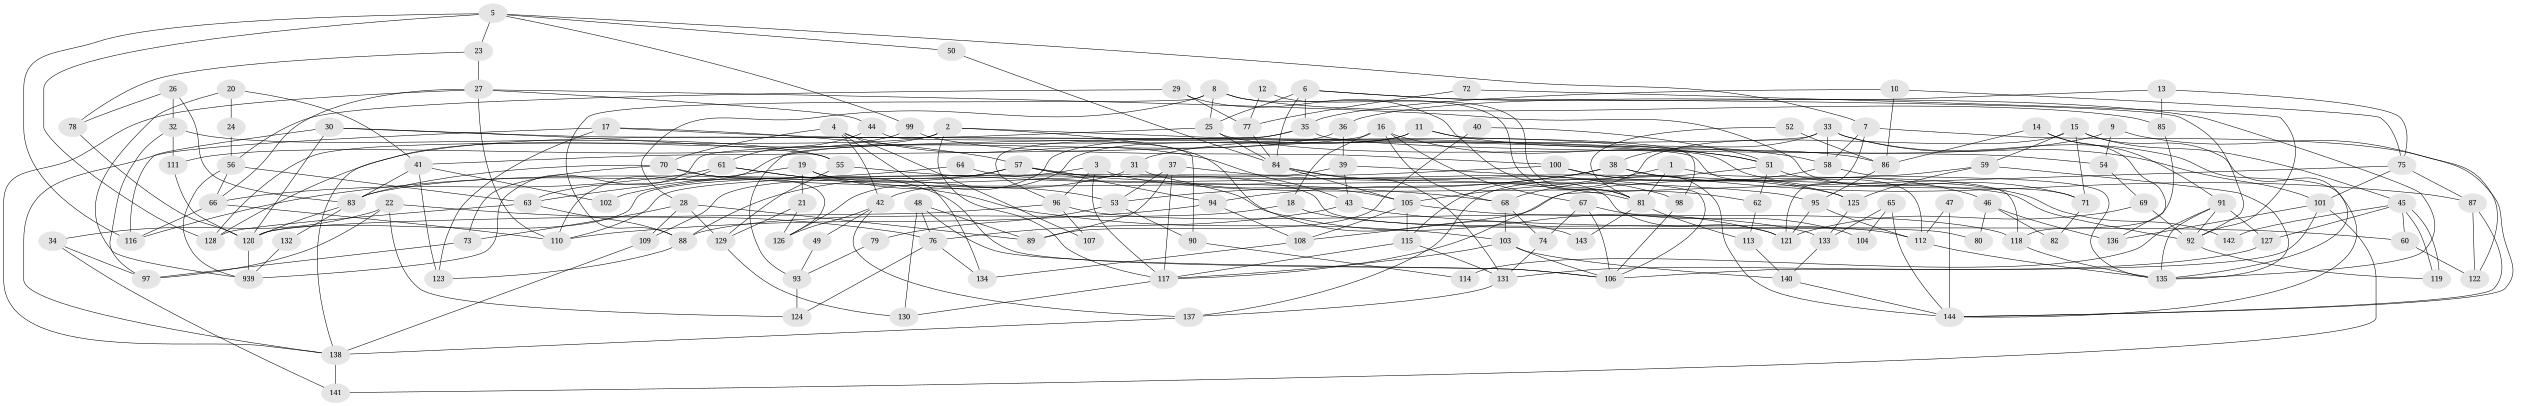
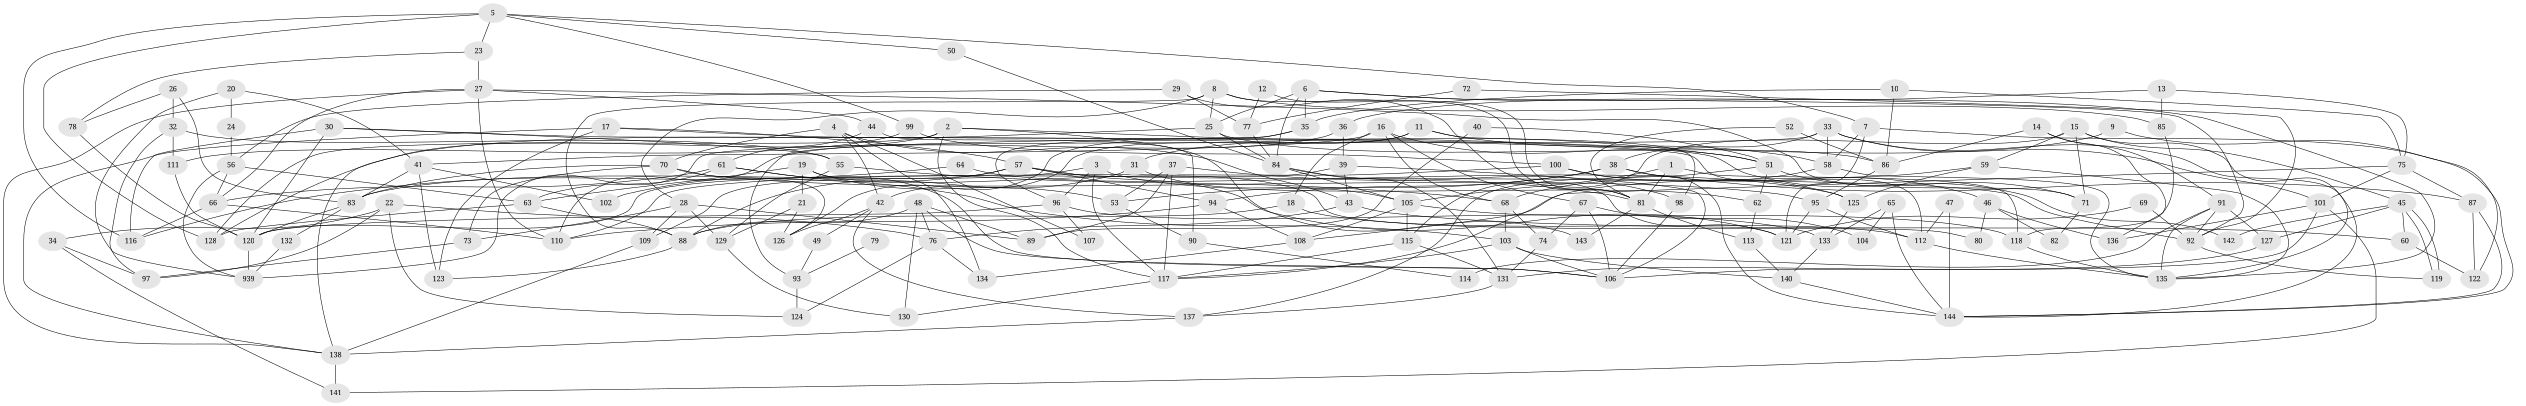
(2104, 165) -> none
none -> (801, 222)
(968, 224) -> none
